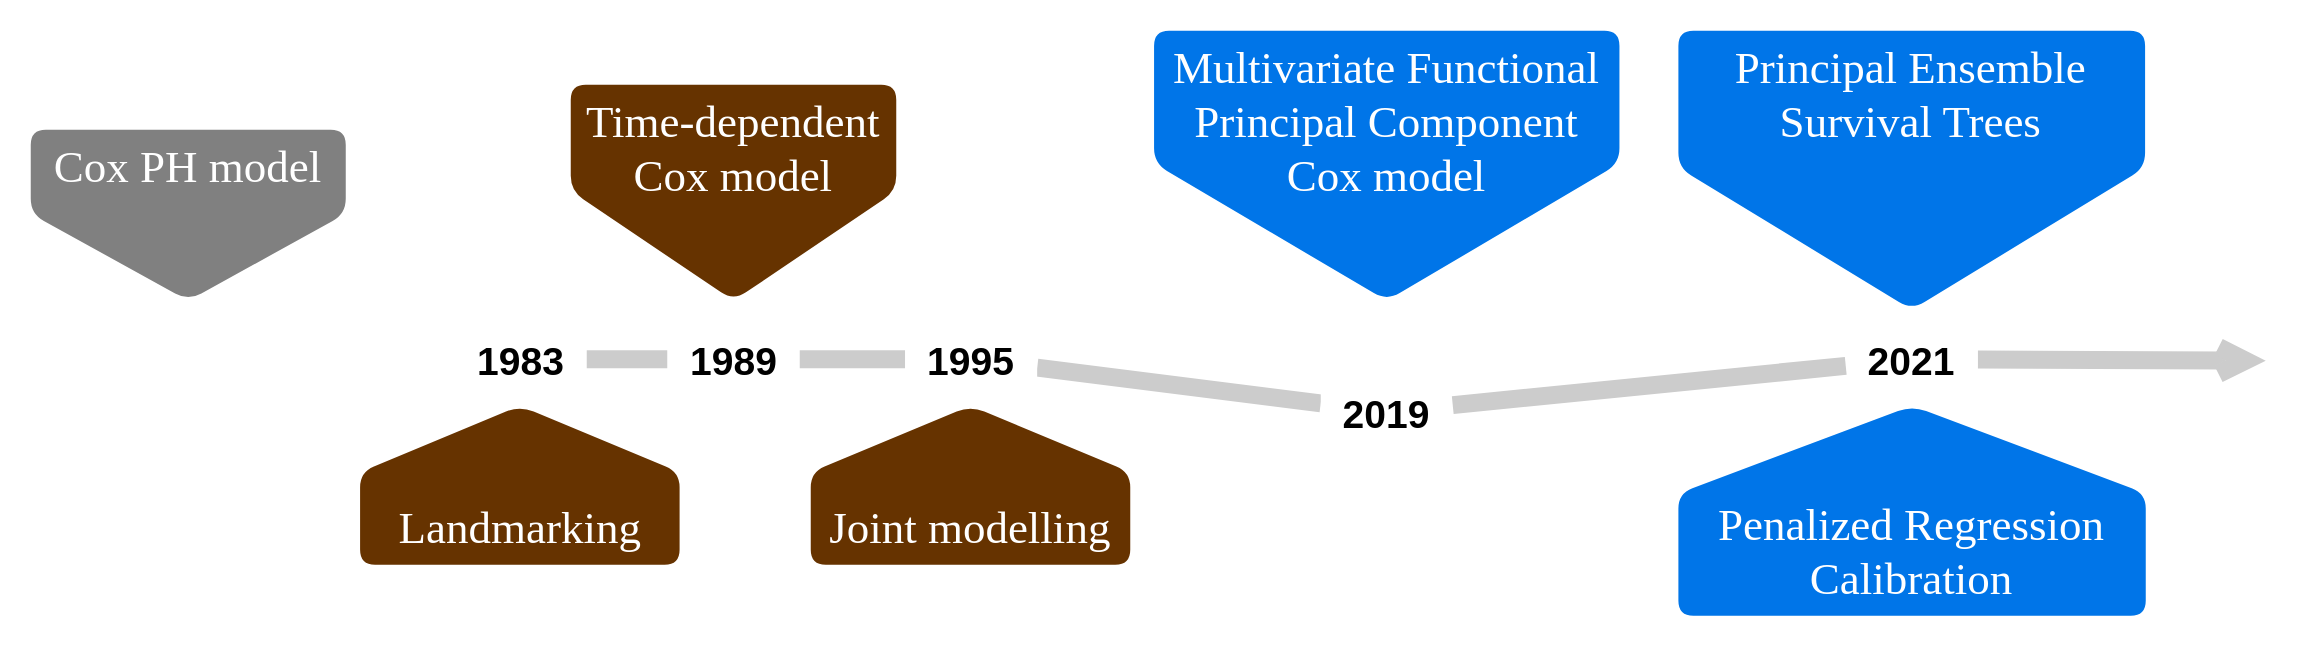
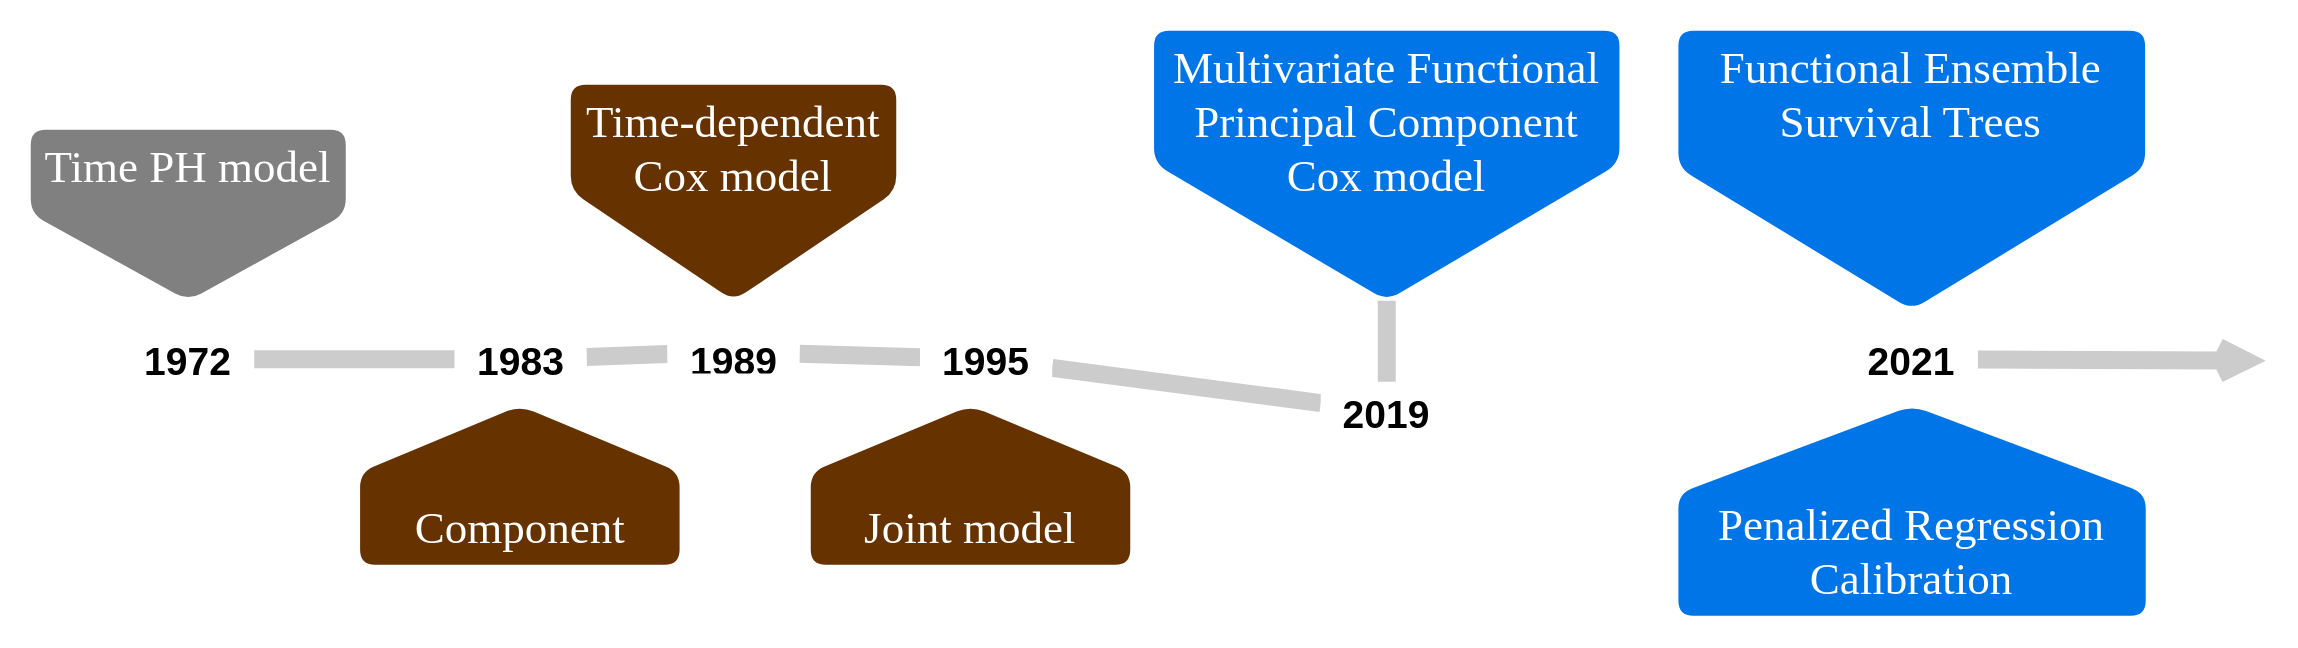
(1911, 95) -> (1911, 95)
(188, 167) -> (188, 167)
none -> (188, 359)
none -> (354, 359)
(734, 359) -> (734, 352)
(971, 359) -> (986, 359)
(1649, 386) -> (1387, 342)
(521, 541) -> (521, 541)
(971, 541) -> (971, 541)
